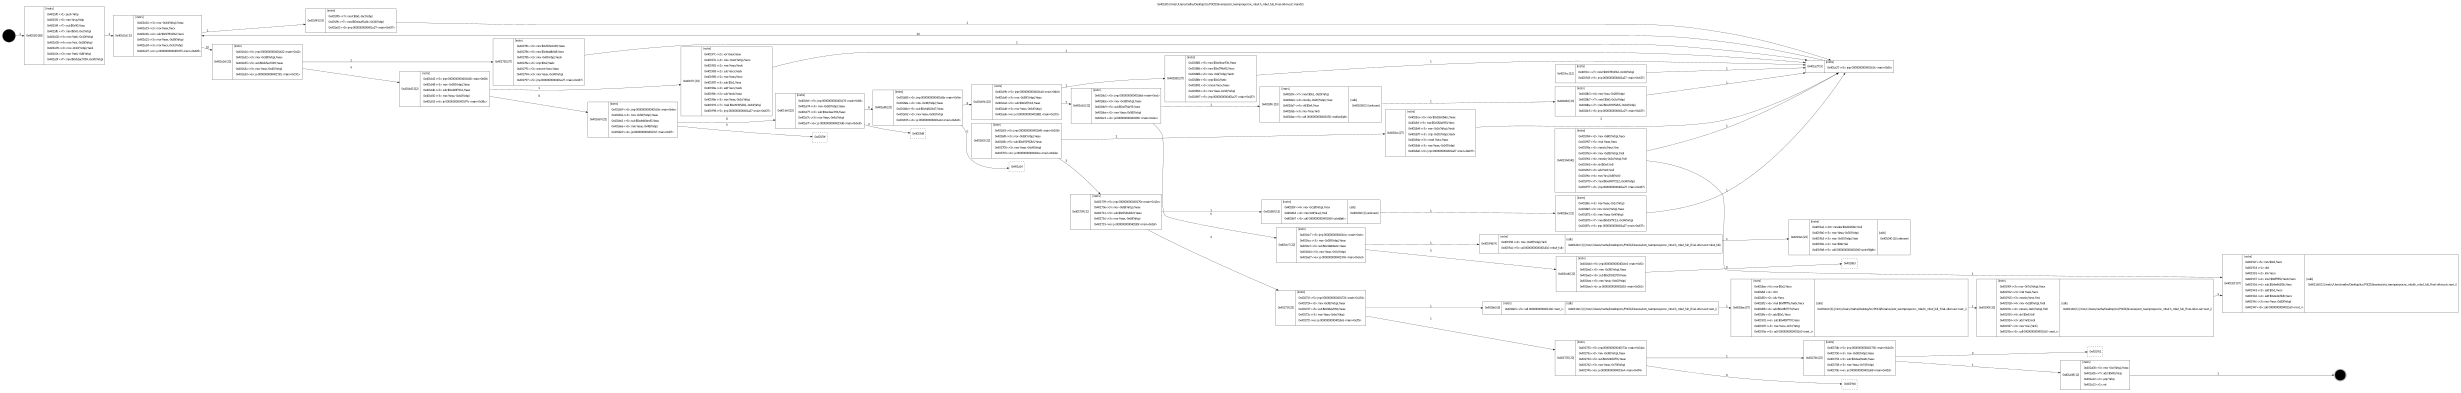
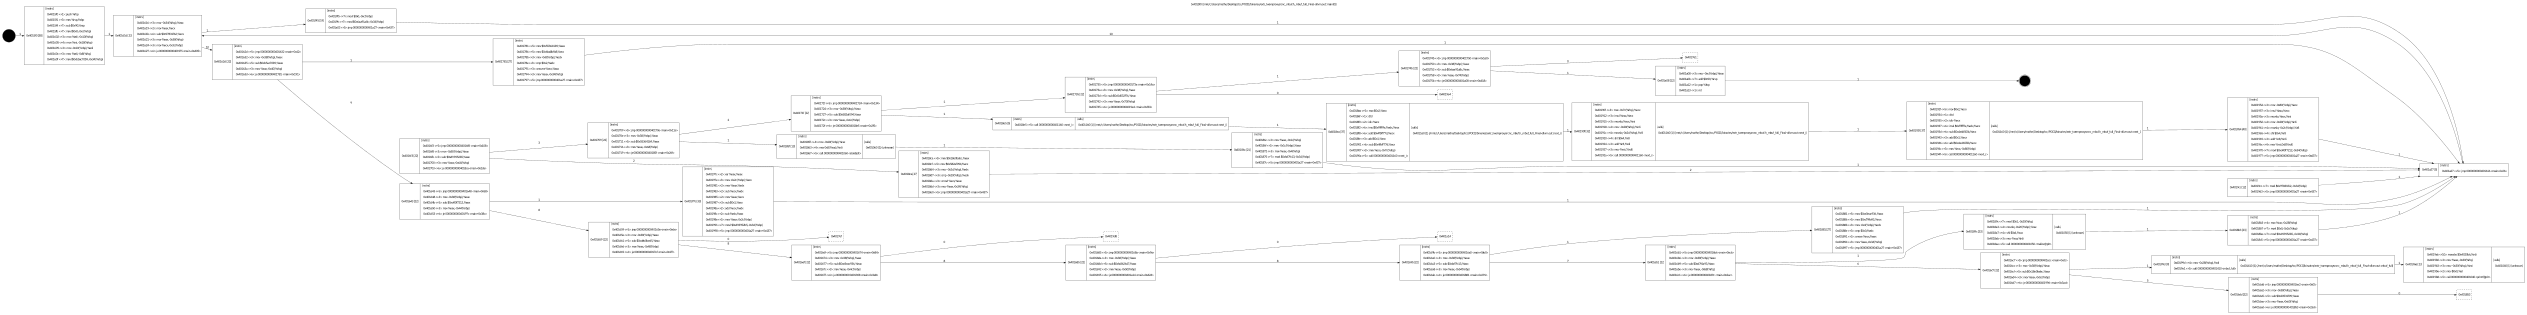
(1892, 274) -> (2184, 130)
